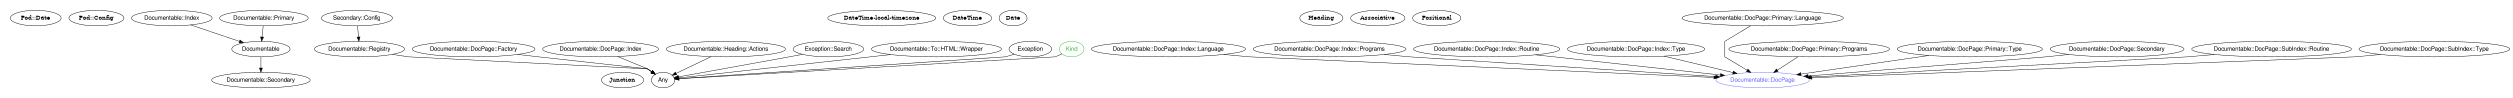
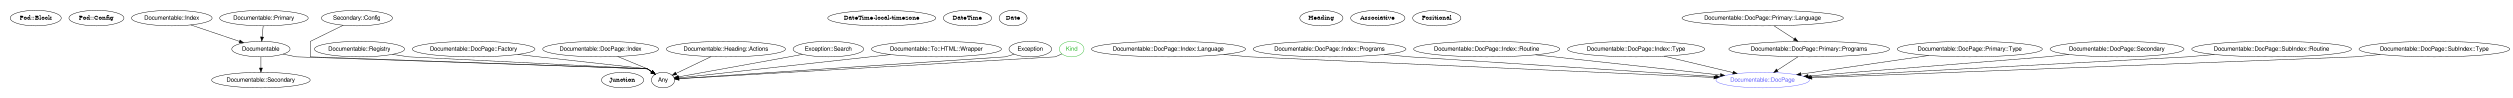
(36, 18) -> (36, 18)
(358, 31) -> (455, 62)
(1725, 47) -> (1784, 32)
none -> (468, 63)
